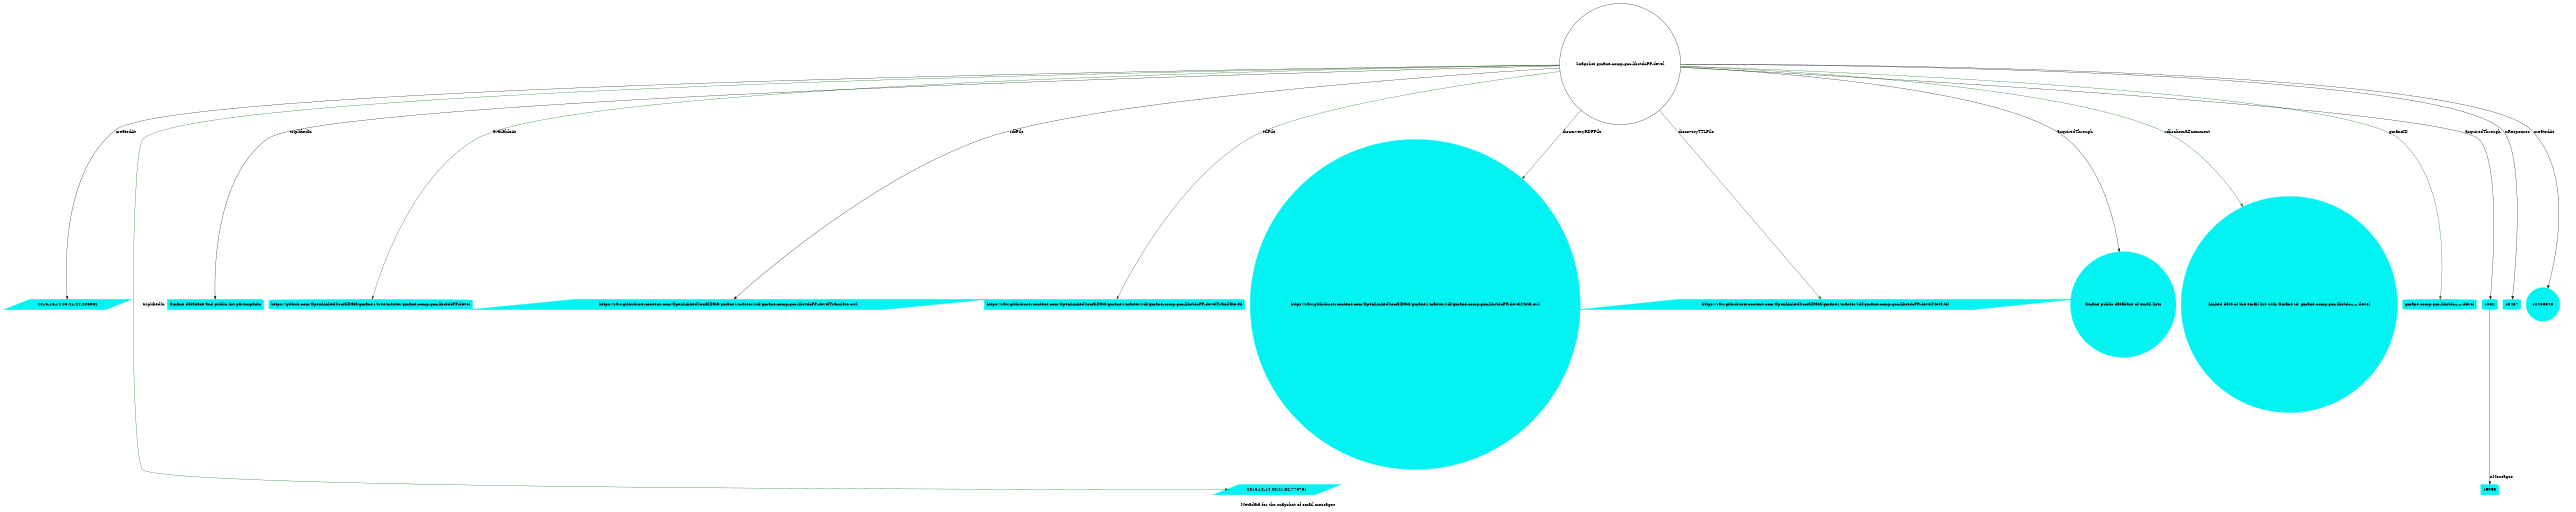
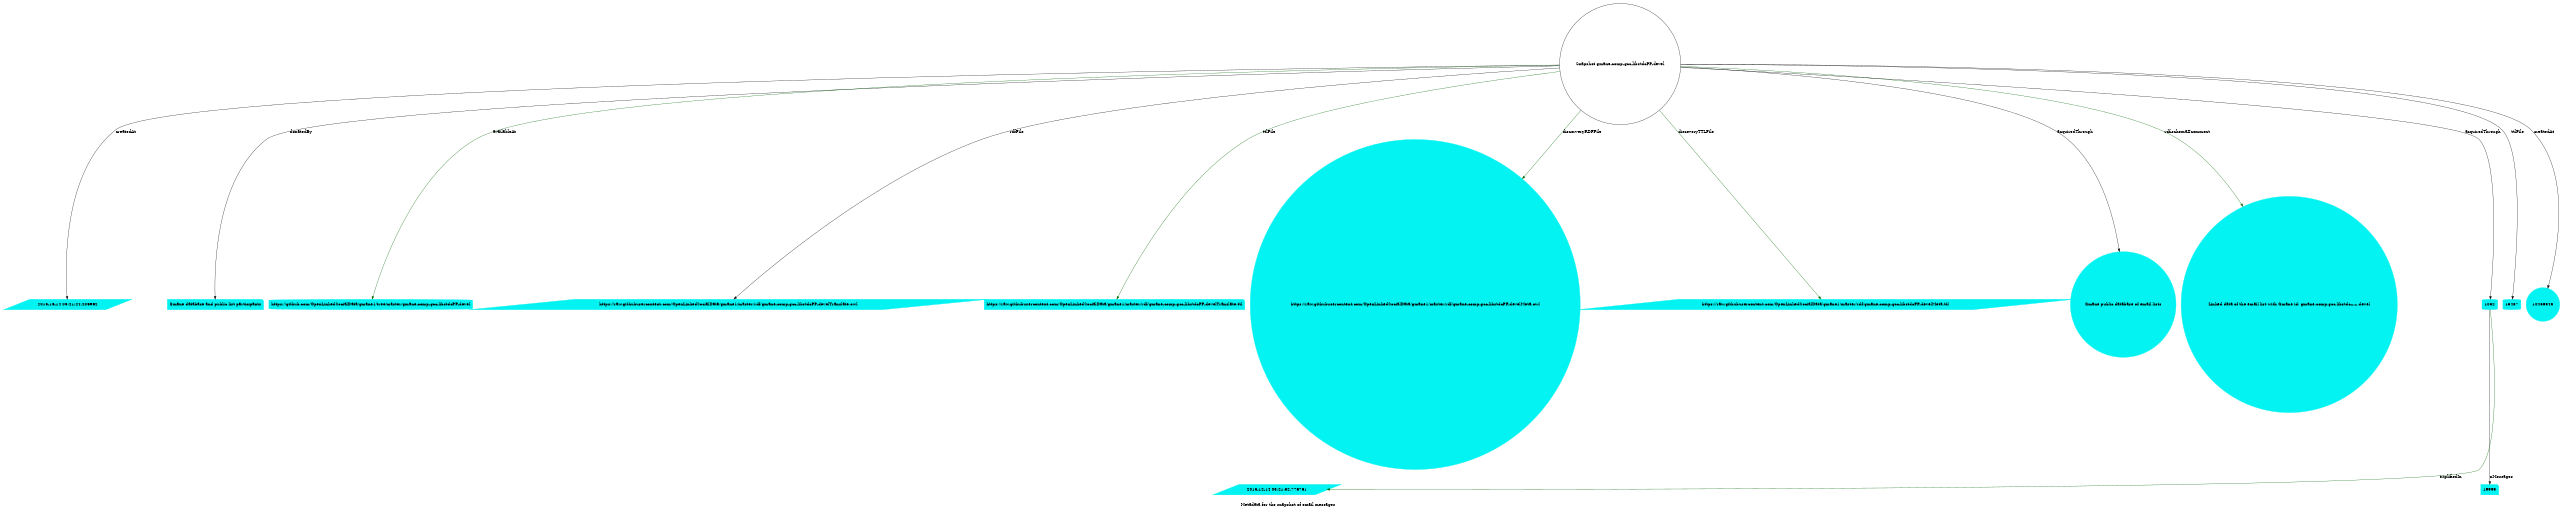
(301, 132) -> (301, 132)
(2518, 132) -> (2518, 132)
(146, 139) -> (1986, 487)
(2440, 305) -> none
